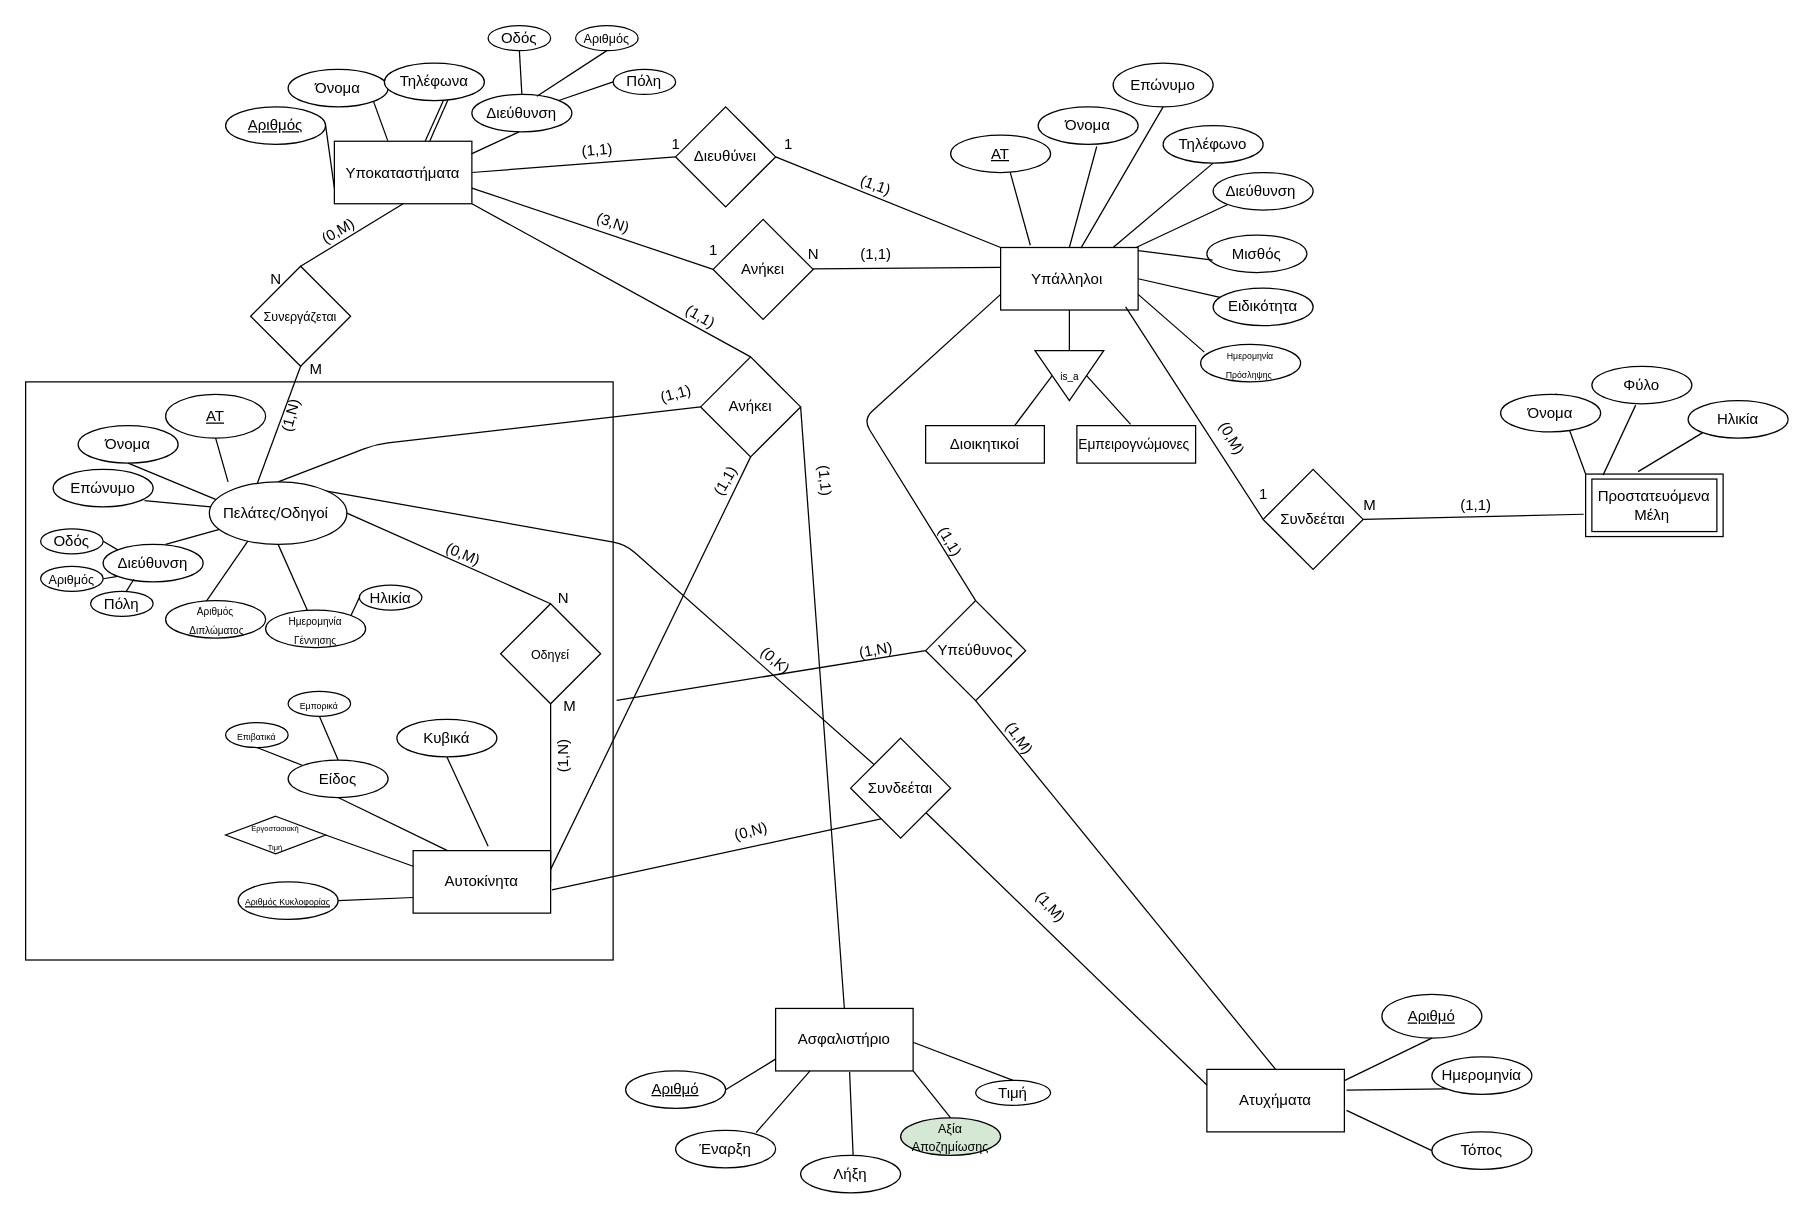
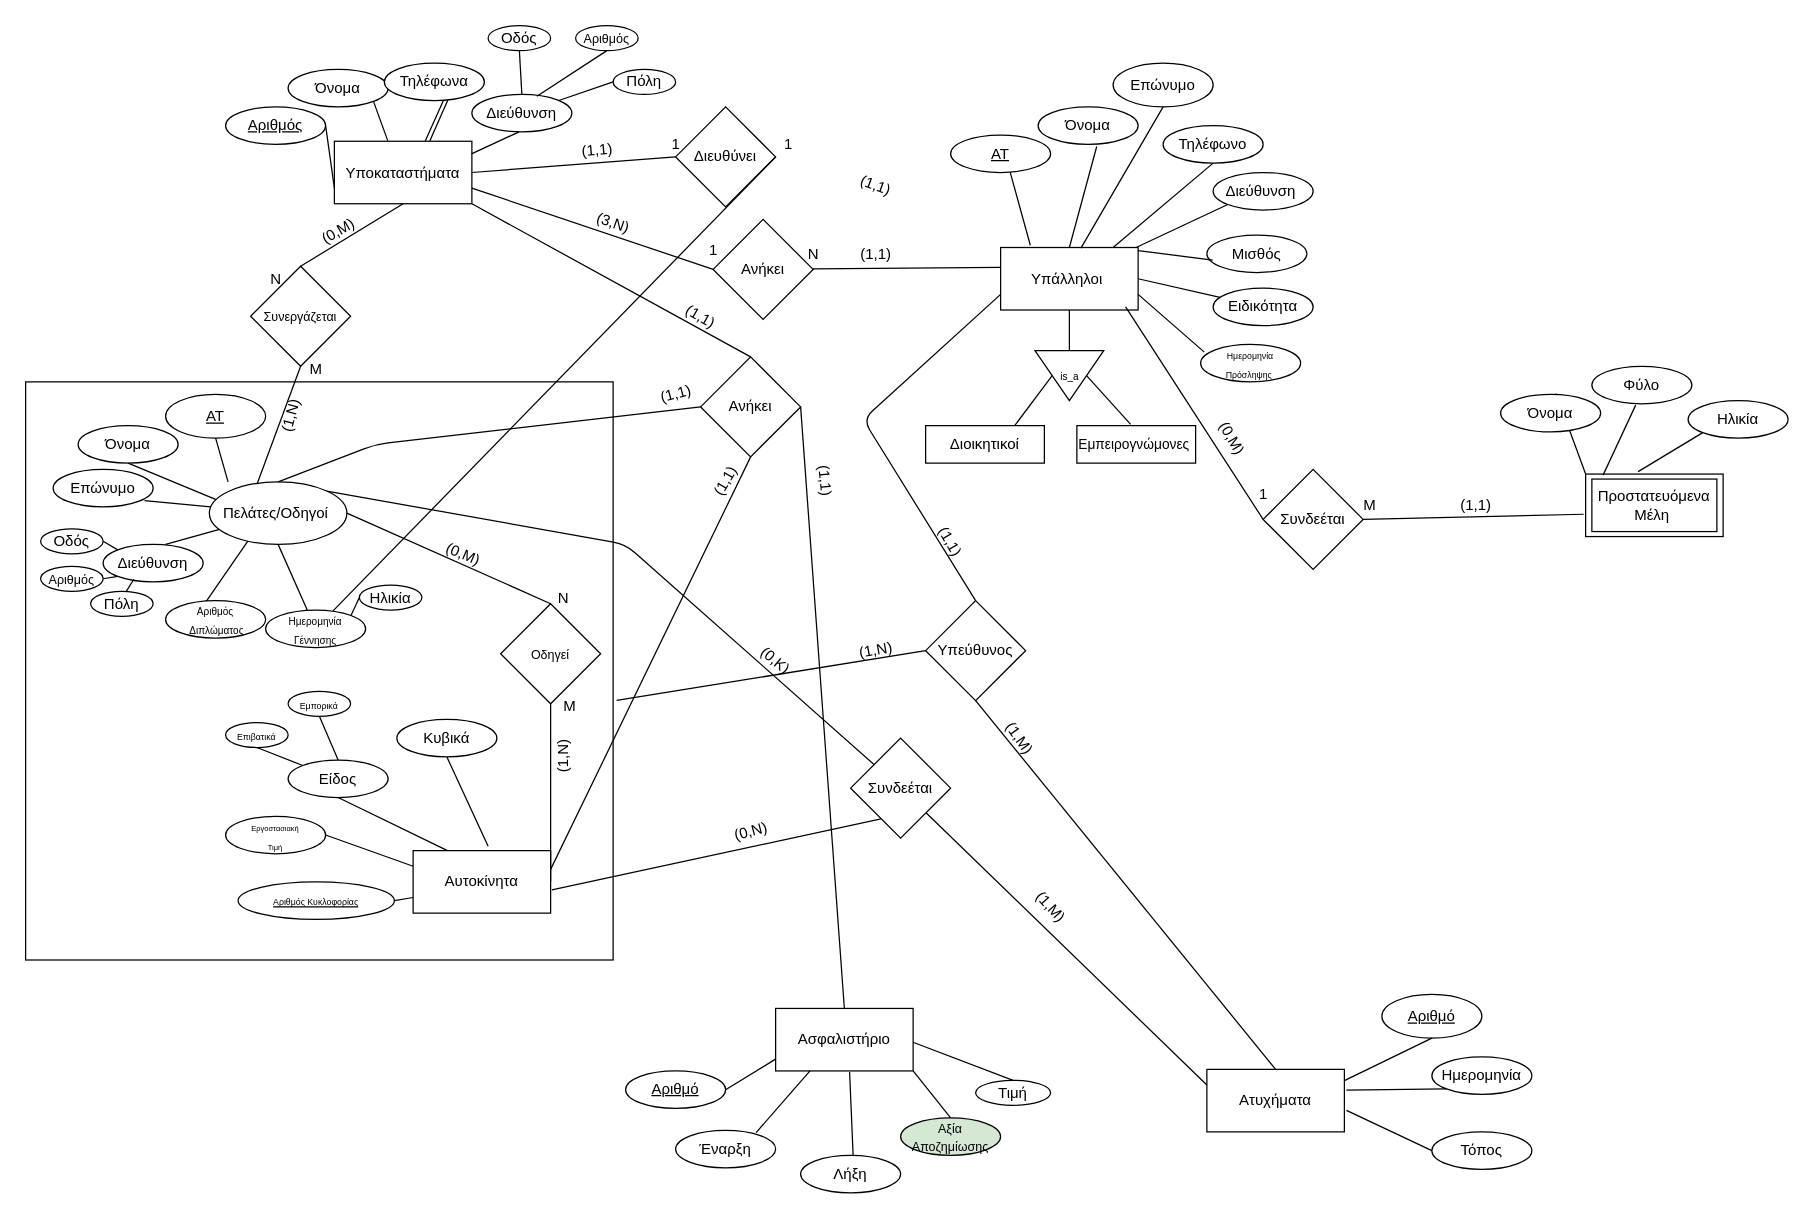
(888, 202) -> (543, 395)
(276, 835) -> (276, 835)
(288, 901) -> (316, 901)
